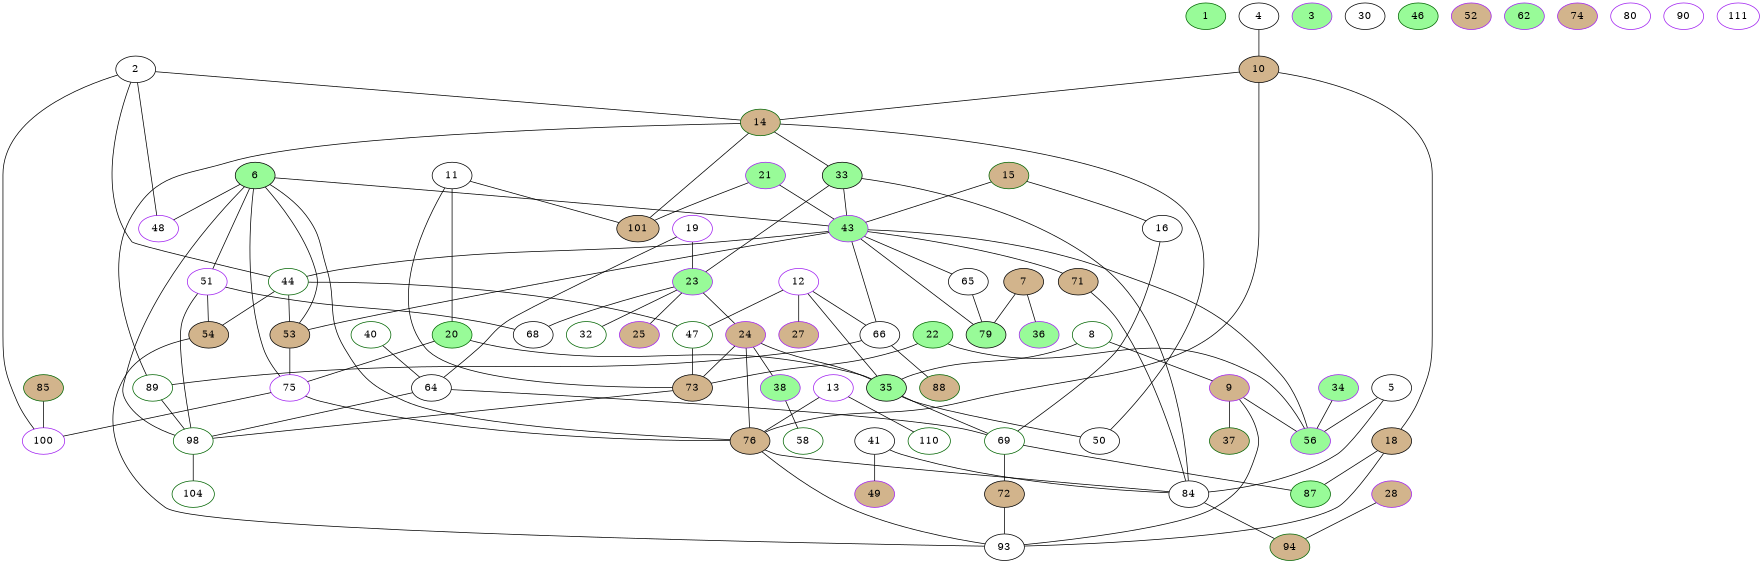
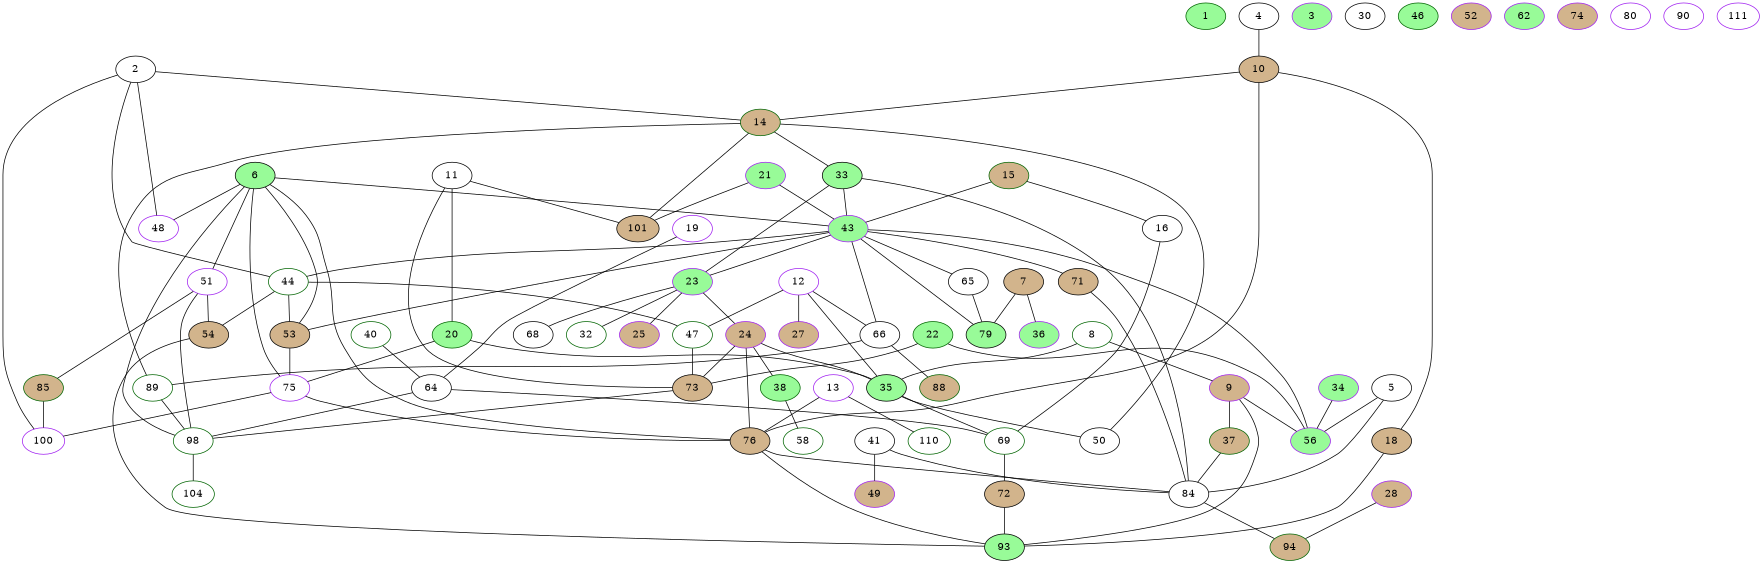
(693, 251) -> (770, 255)
(370, 308) -> (125, 335)
(780, 388) -> (780, 388)
none -> (1209, 468)
(1311, 494) -> none
(1004, 547) -> (1004, 547)
